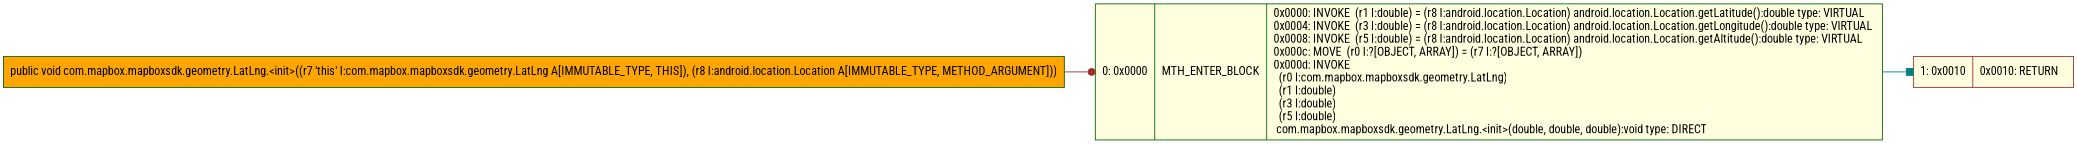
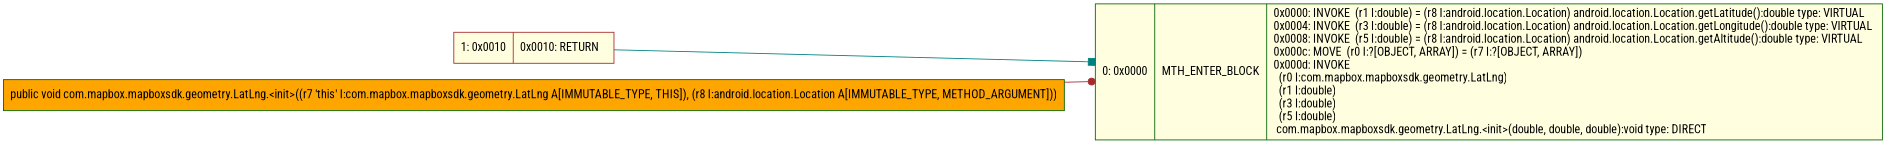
(1893, 72) -> (850, 56)
